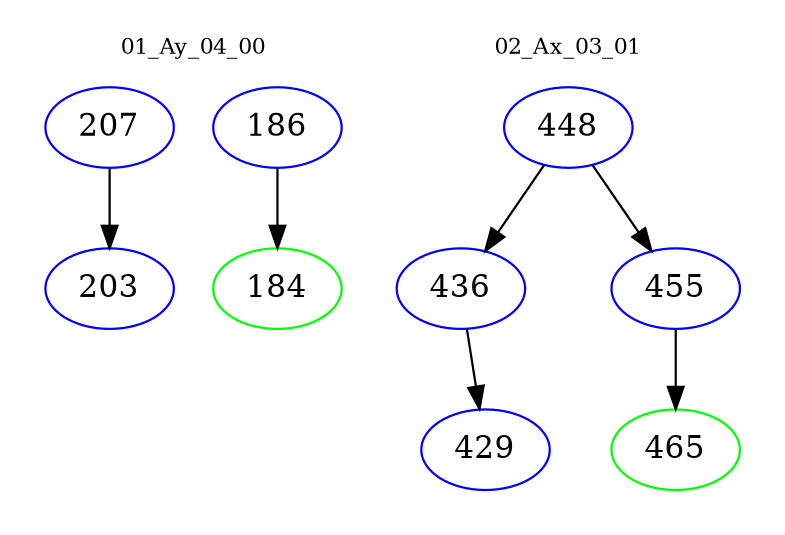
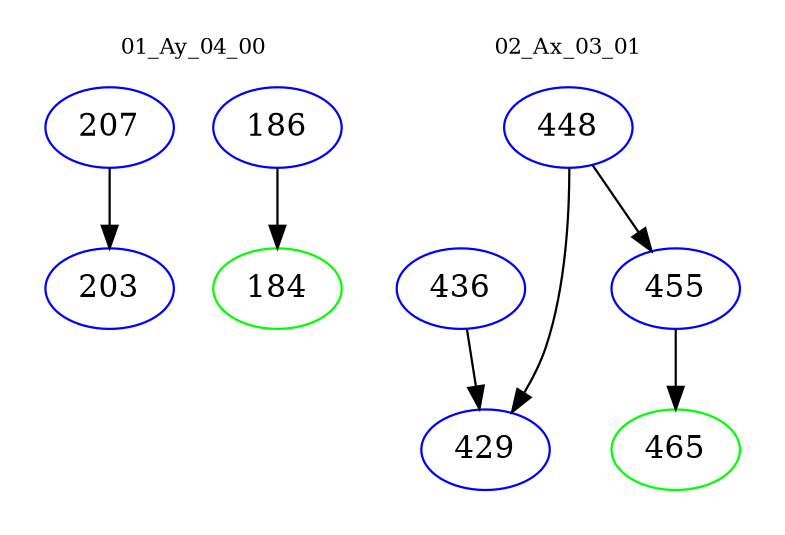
(521, 199) -> (561, 284)
